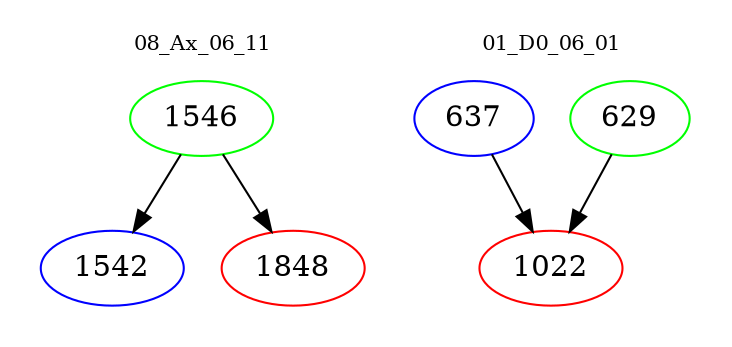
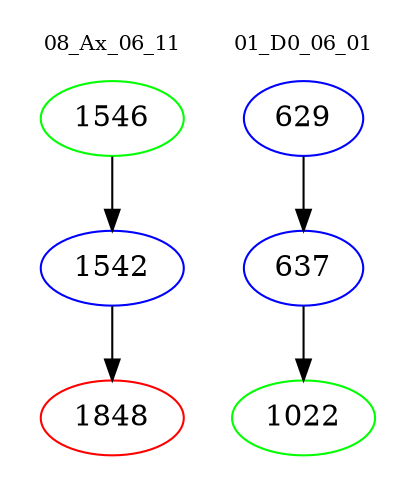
(630, 119) -> (304, 119)
(241, 184) -> (112, 333)
(596, 184) -> (304, 183)
(551, 268) -> (304, 418)
